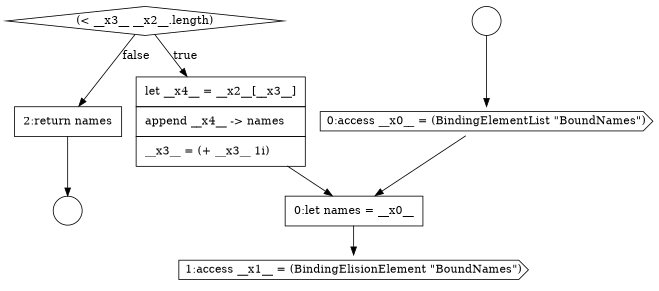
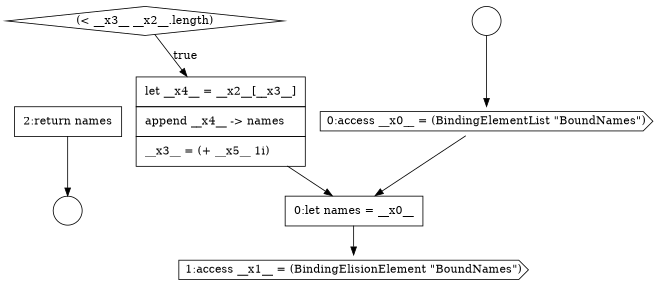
(110, 67) -> none
(207, 151) -> (207, 151)
